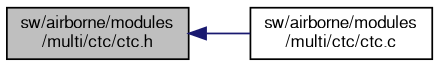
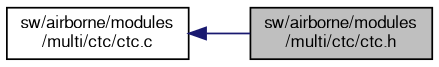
(228, 33) -> (228, 33)
